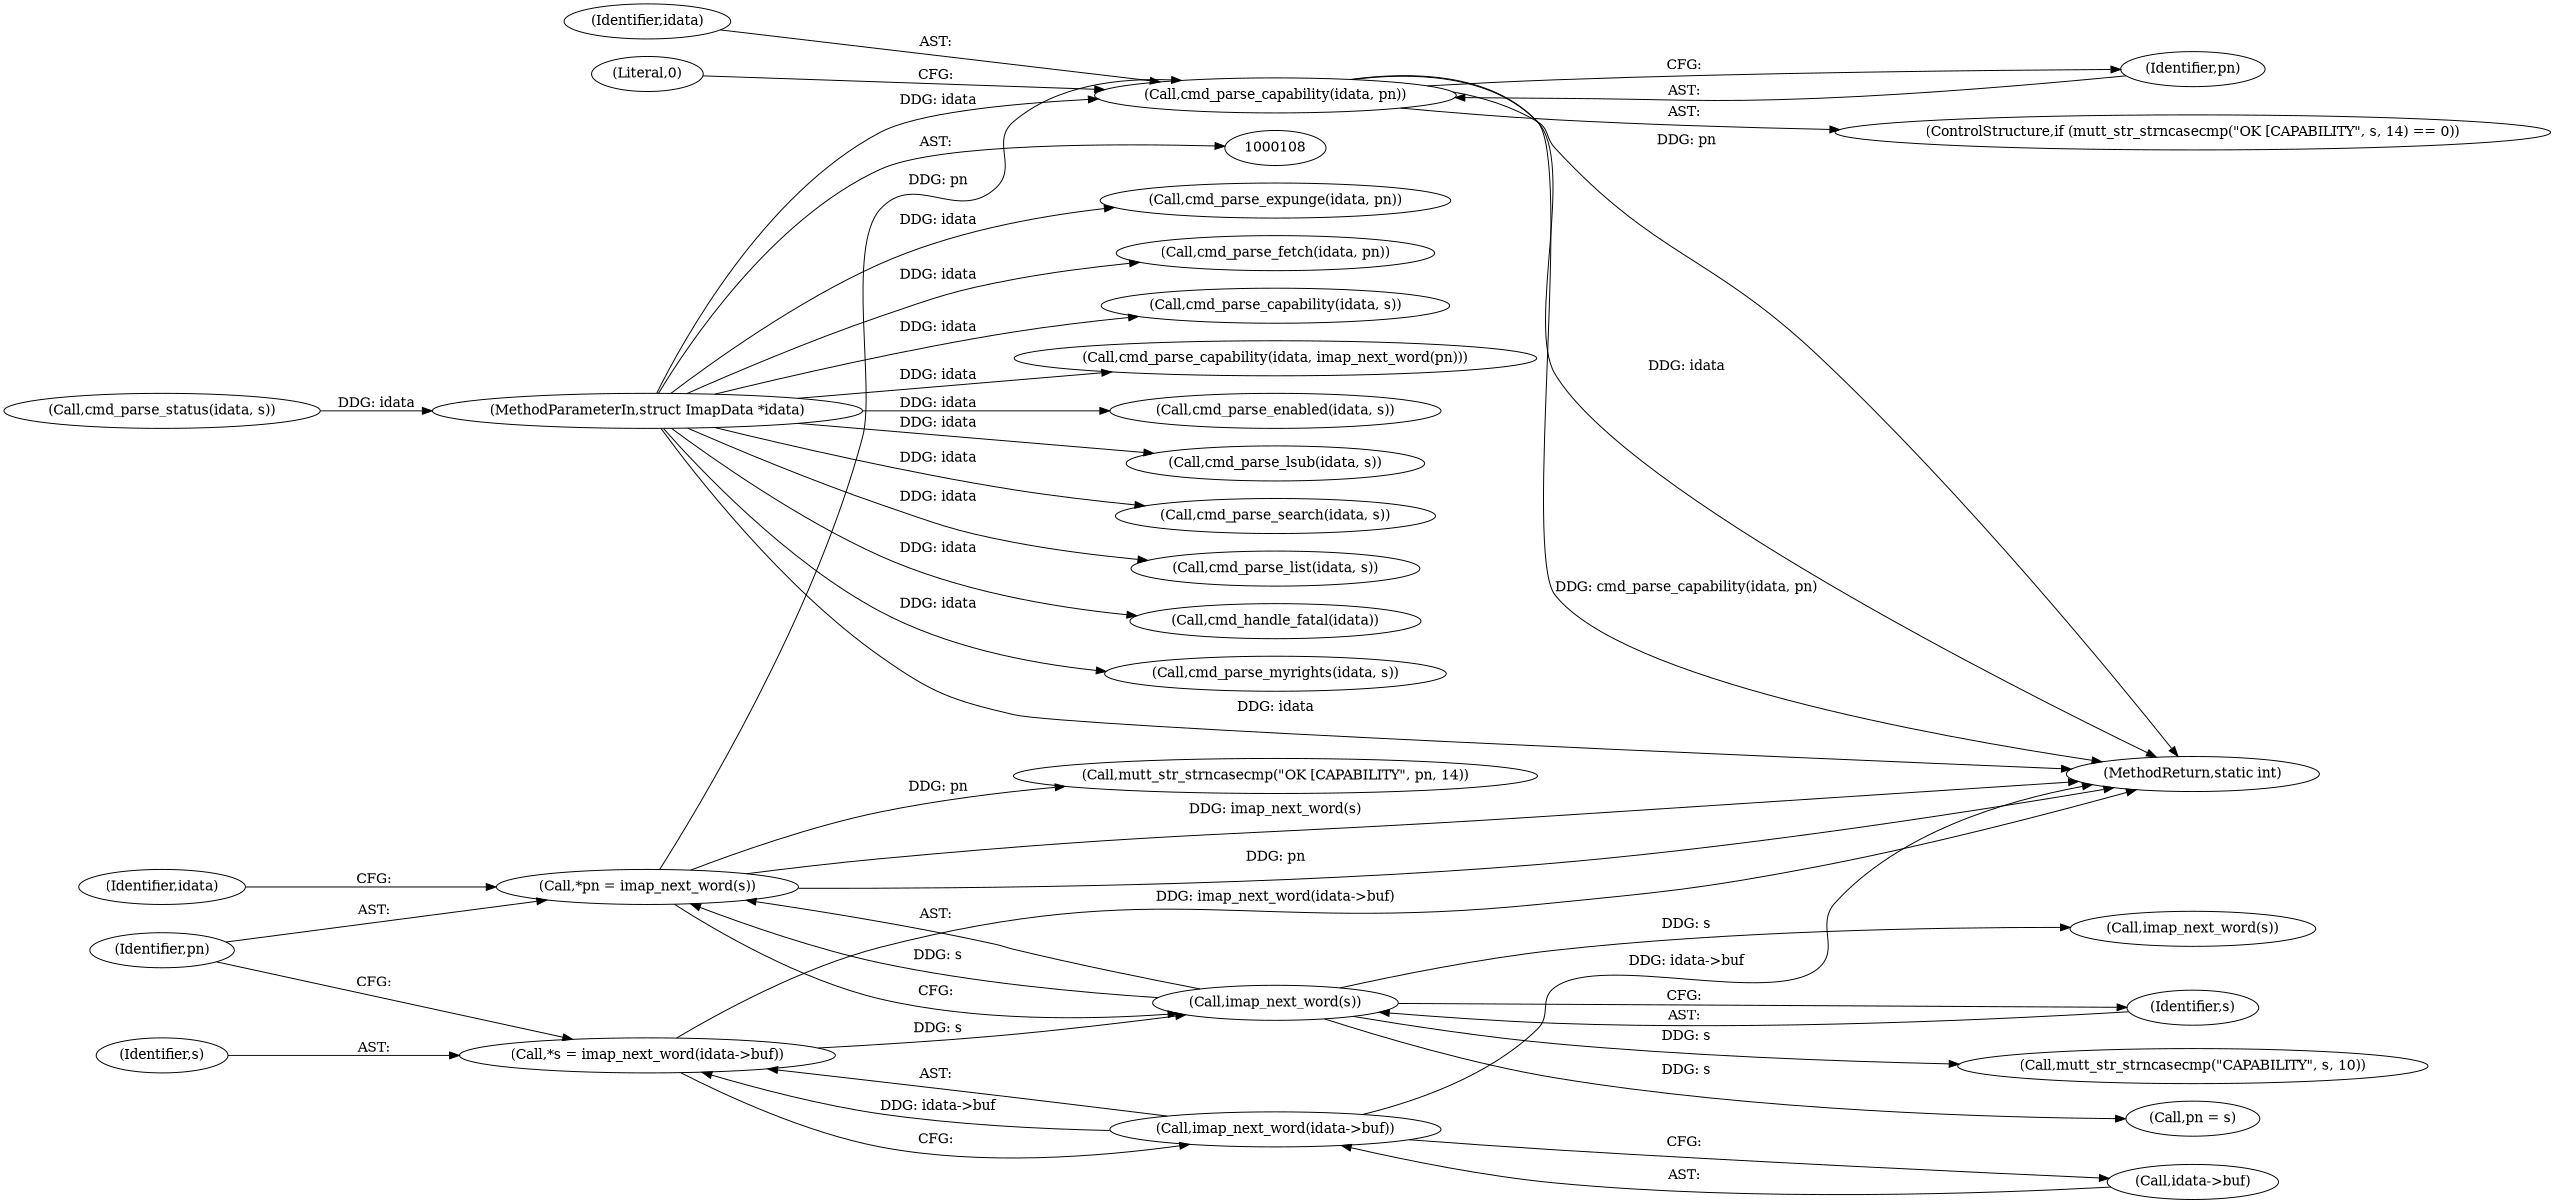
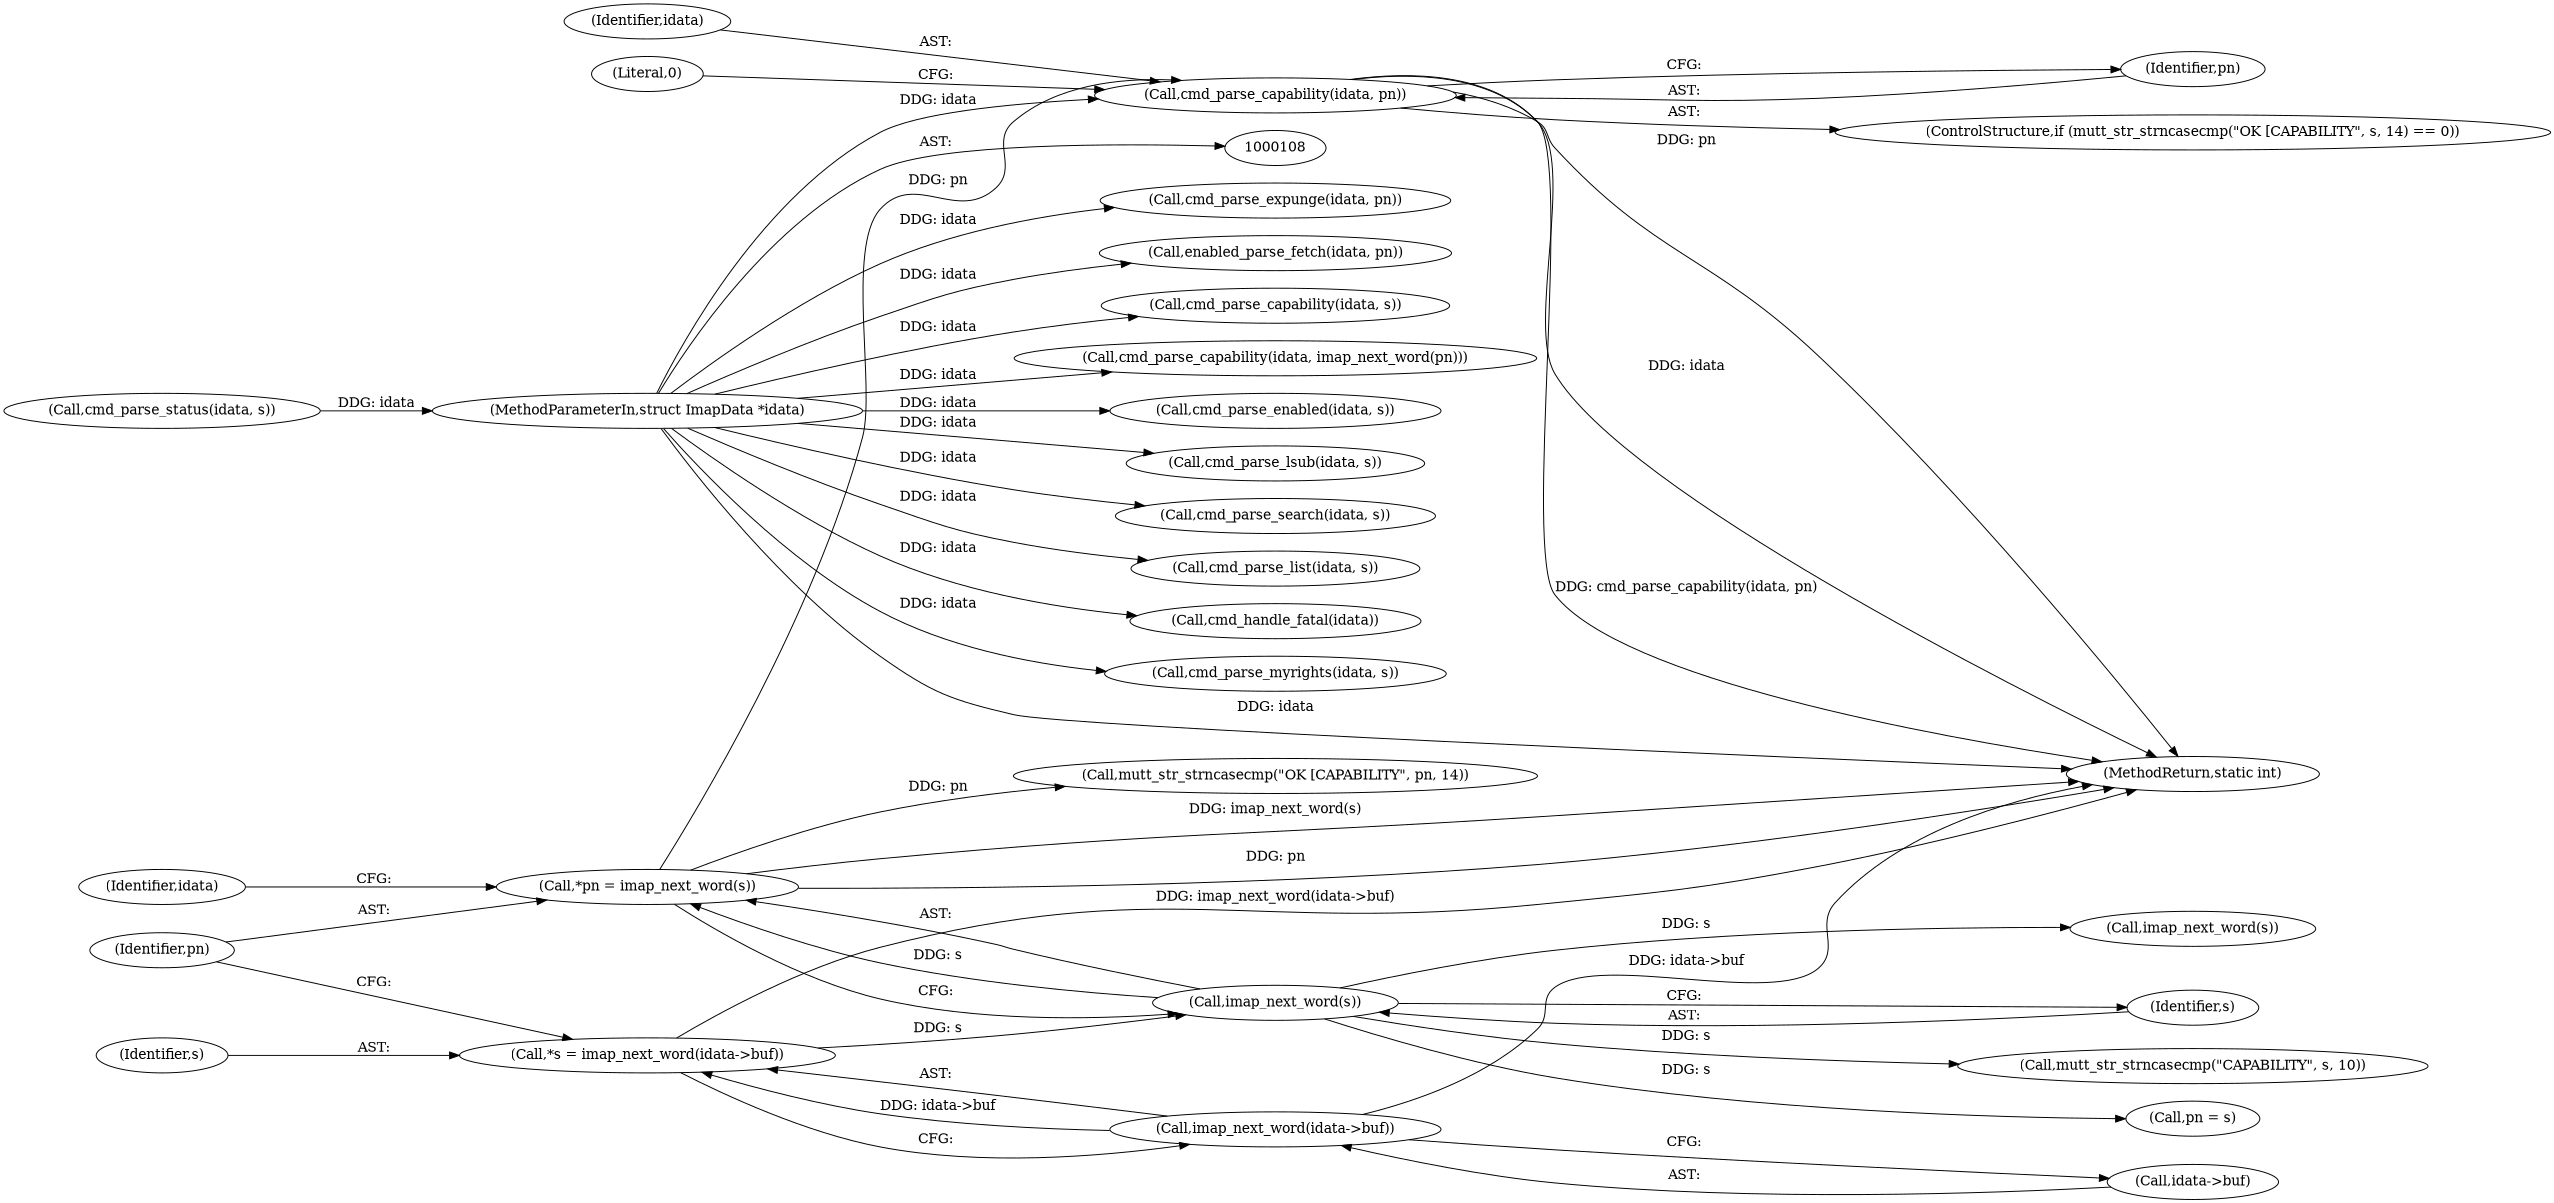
(1275, 253) -> (1275, 253)
